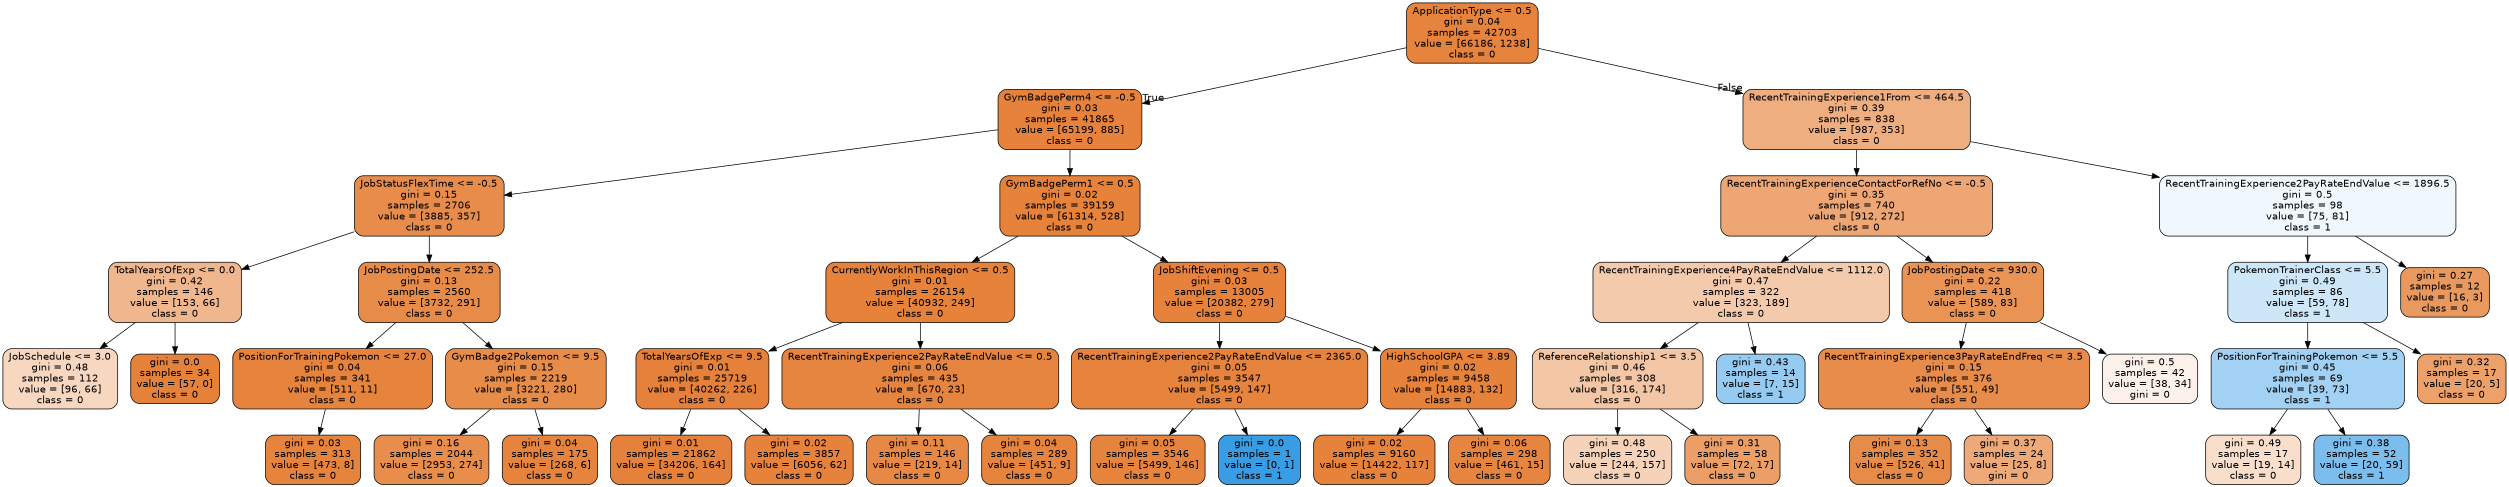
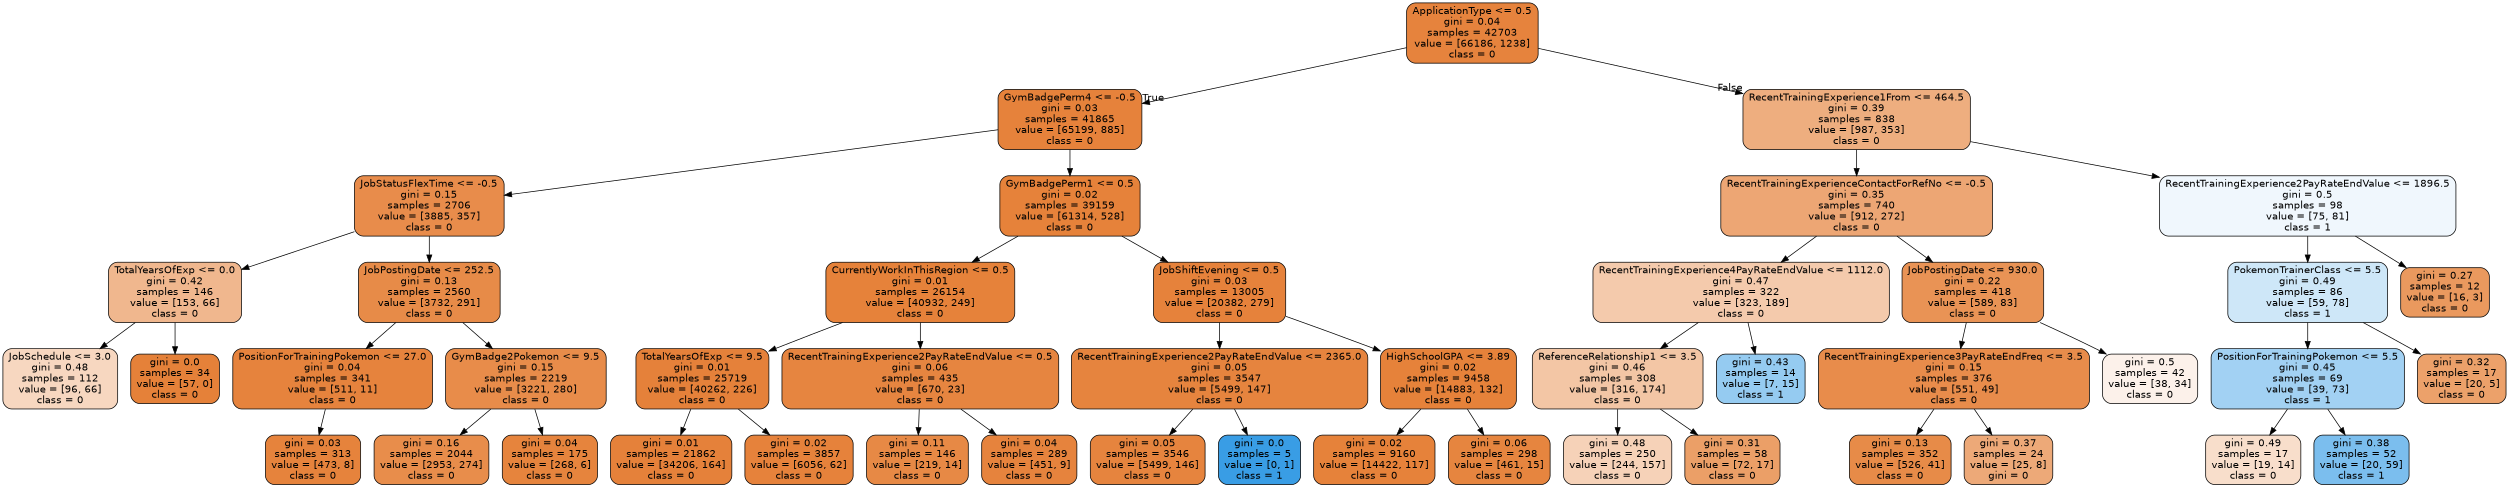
(2150, 379) -> (2150, 379)
(1260, 460) -> (1260, 460)
